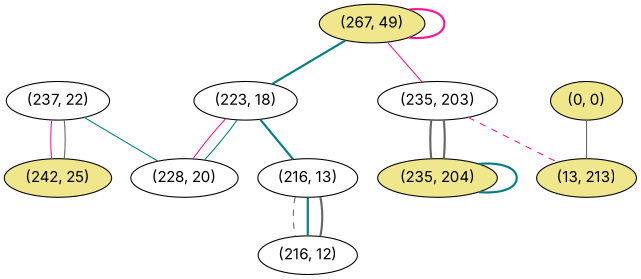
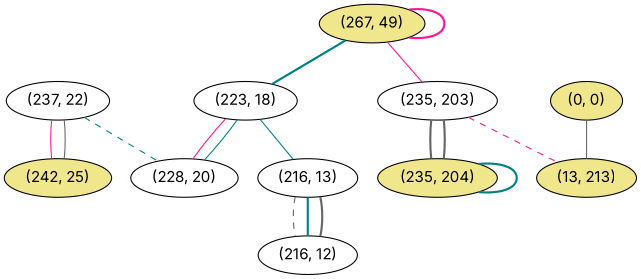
(121, 139) -> (121, 139)
(277, 139) -> (277, 139)
